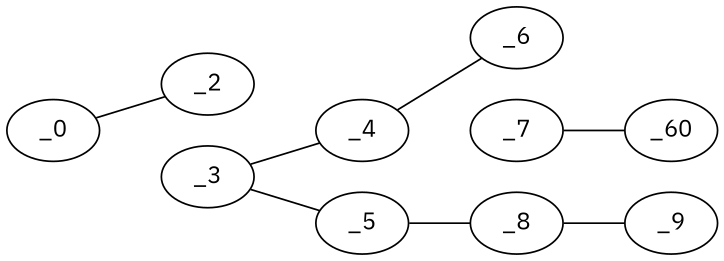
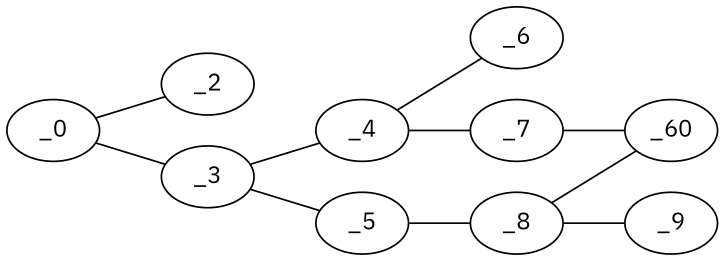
none -> (440, 130)
none -> (131, 154)
none -> (594, 177)
